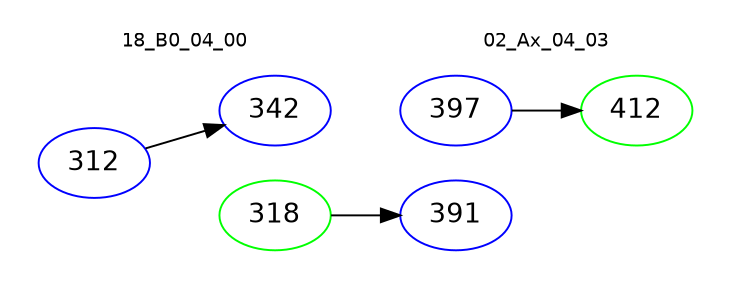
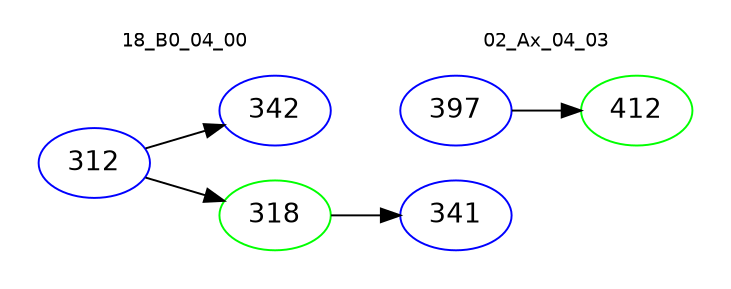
none -> (175, 186)
(456, 215) -> (456, 215)
